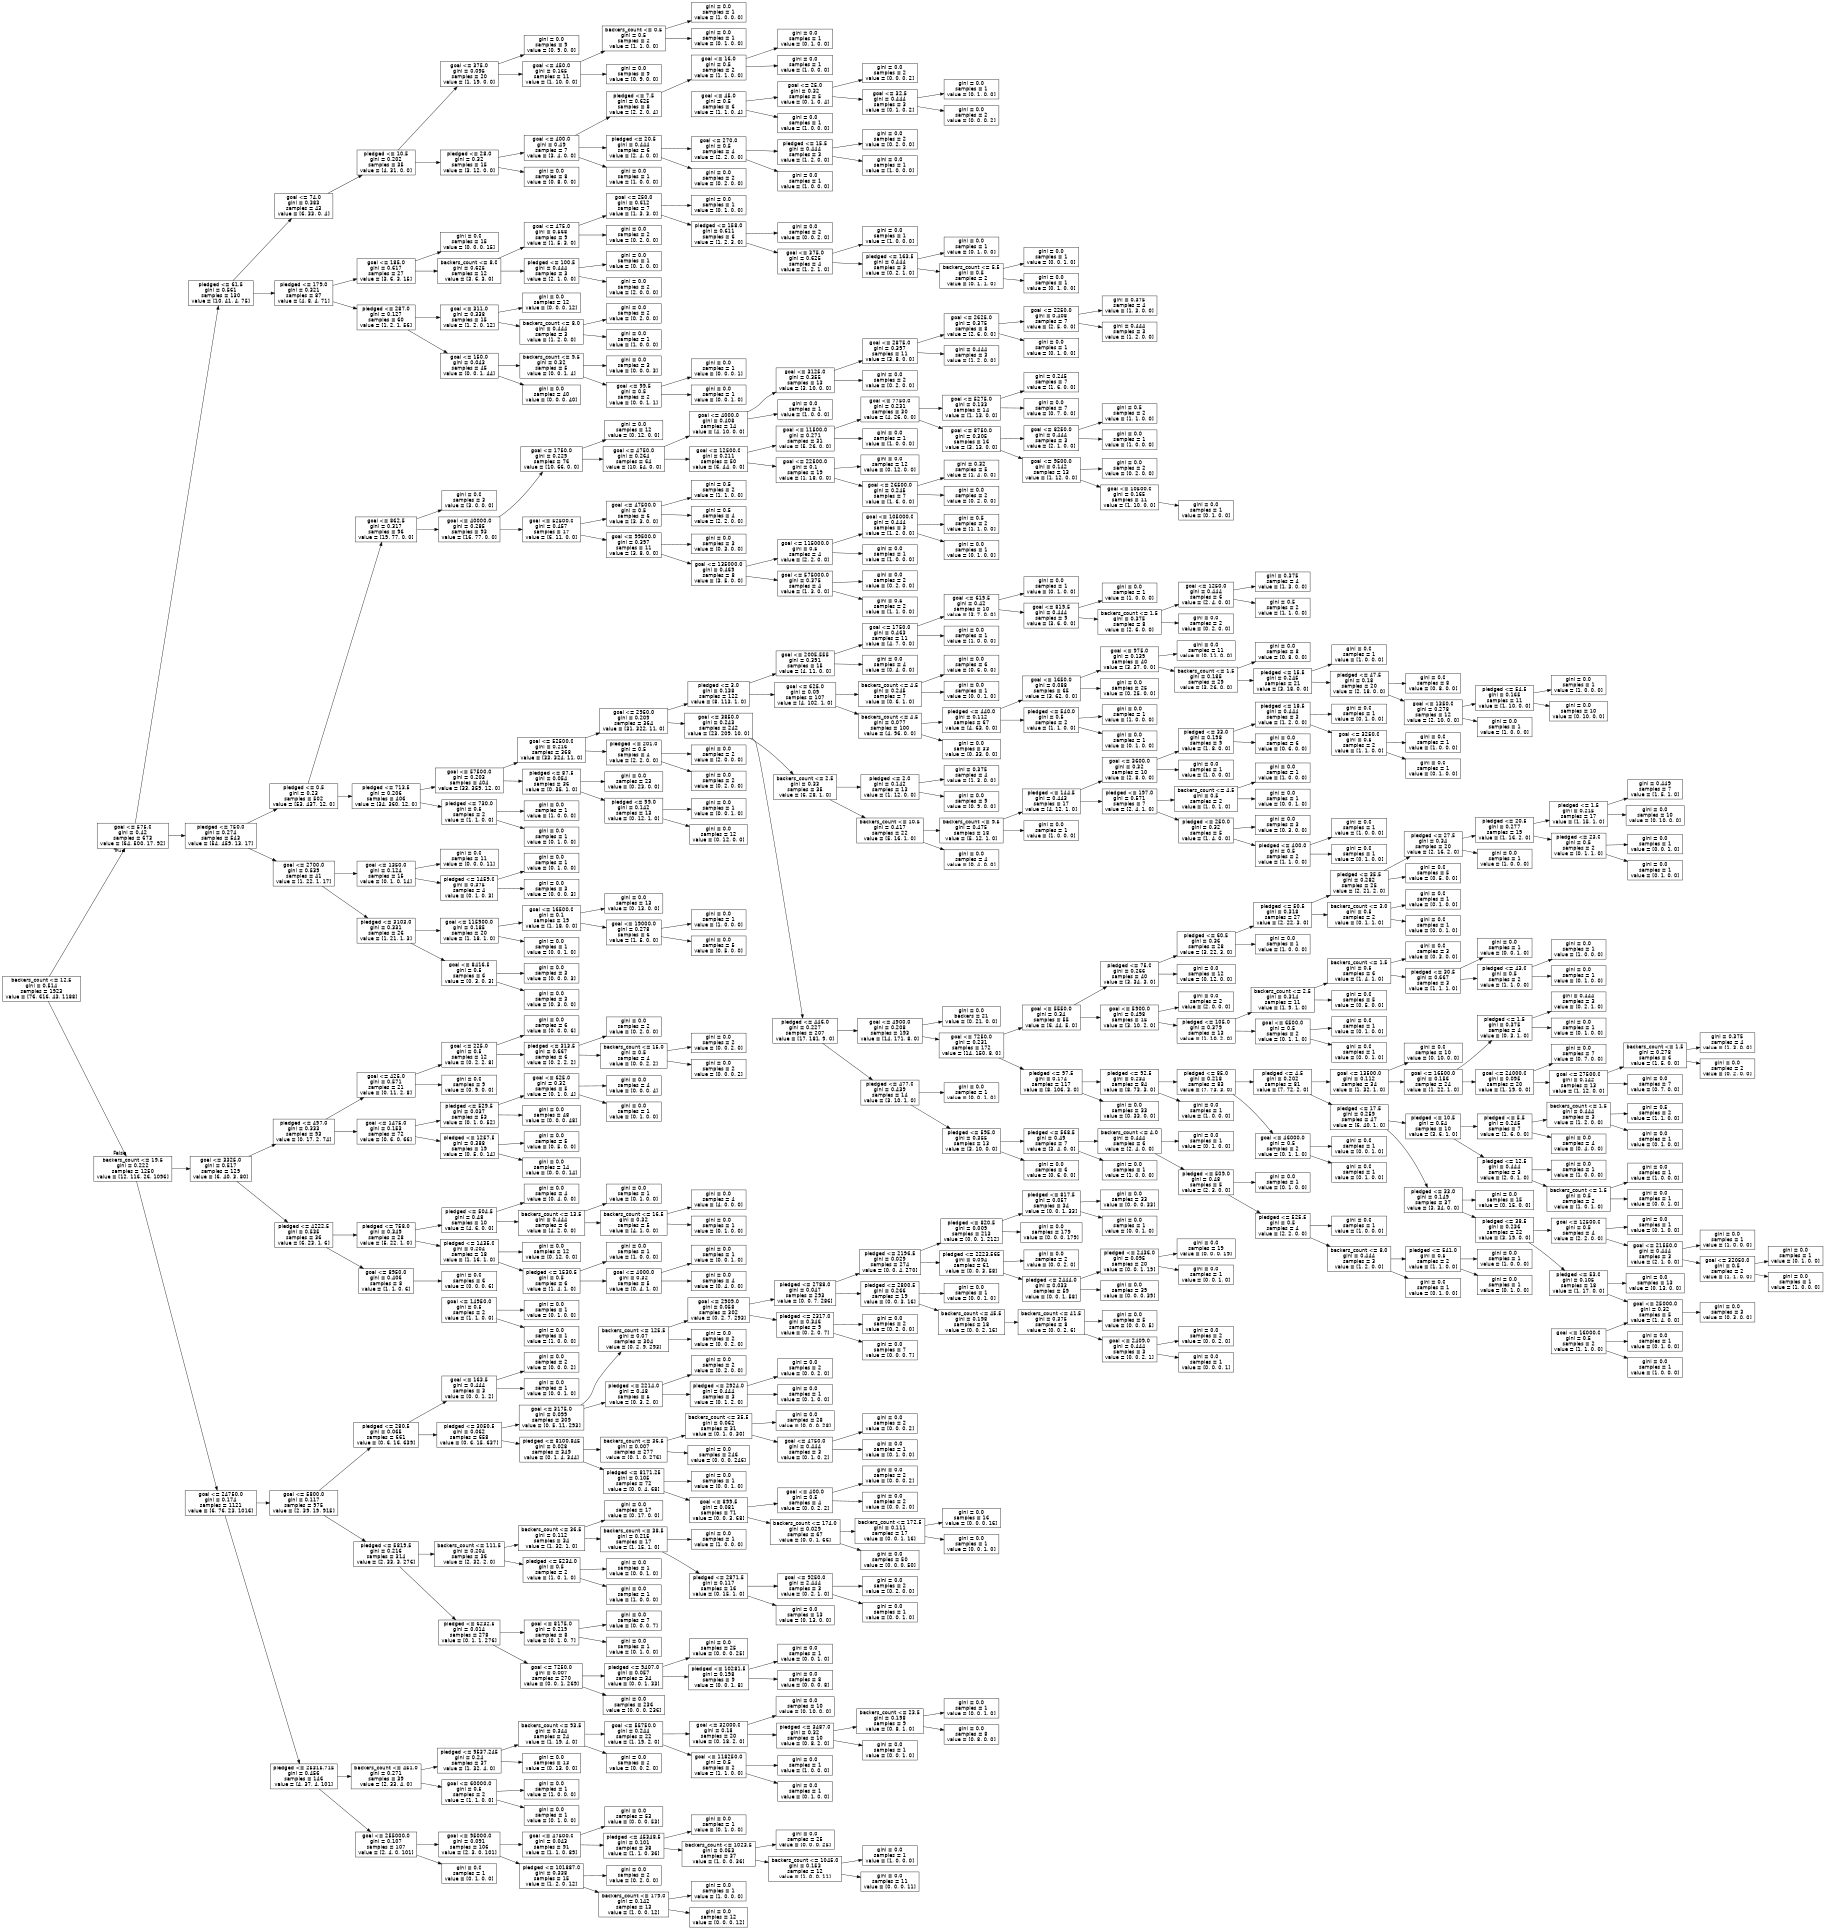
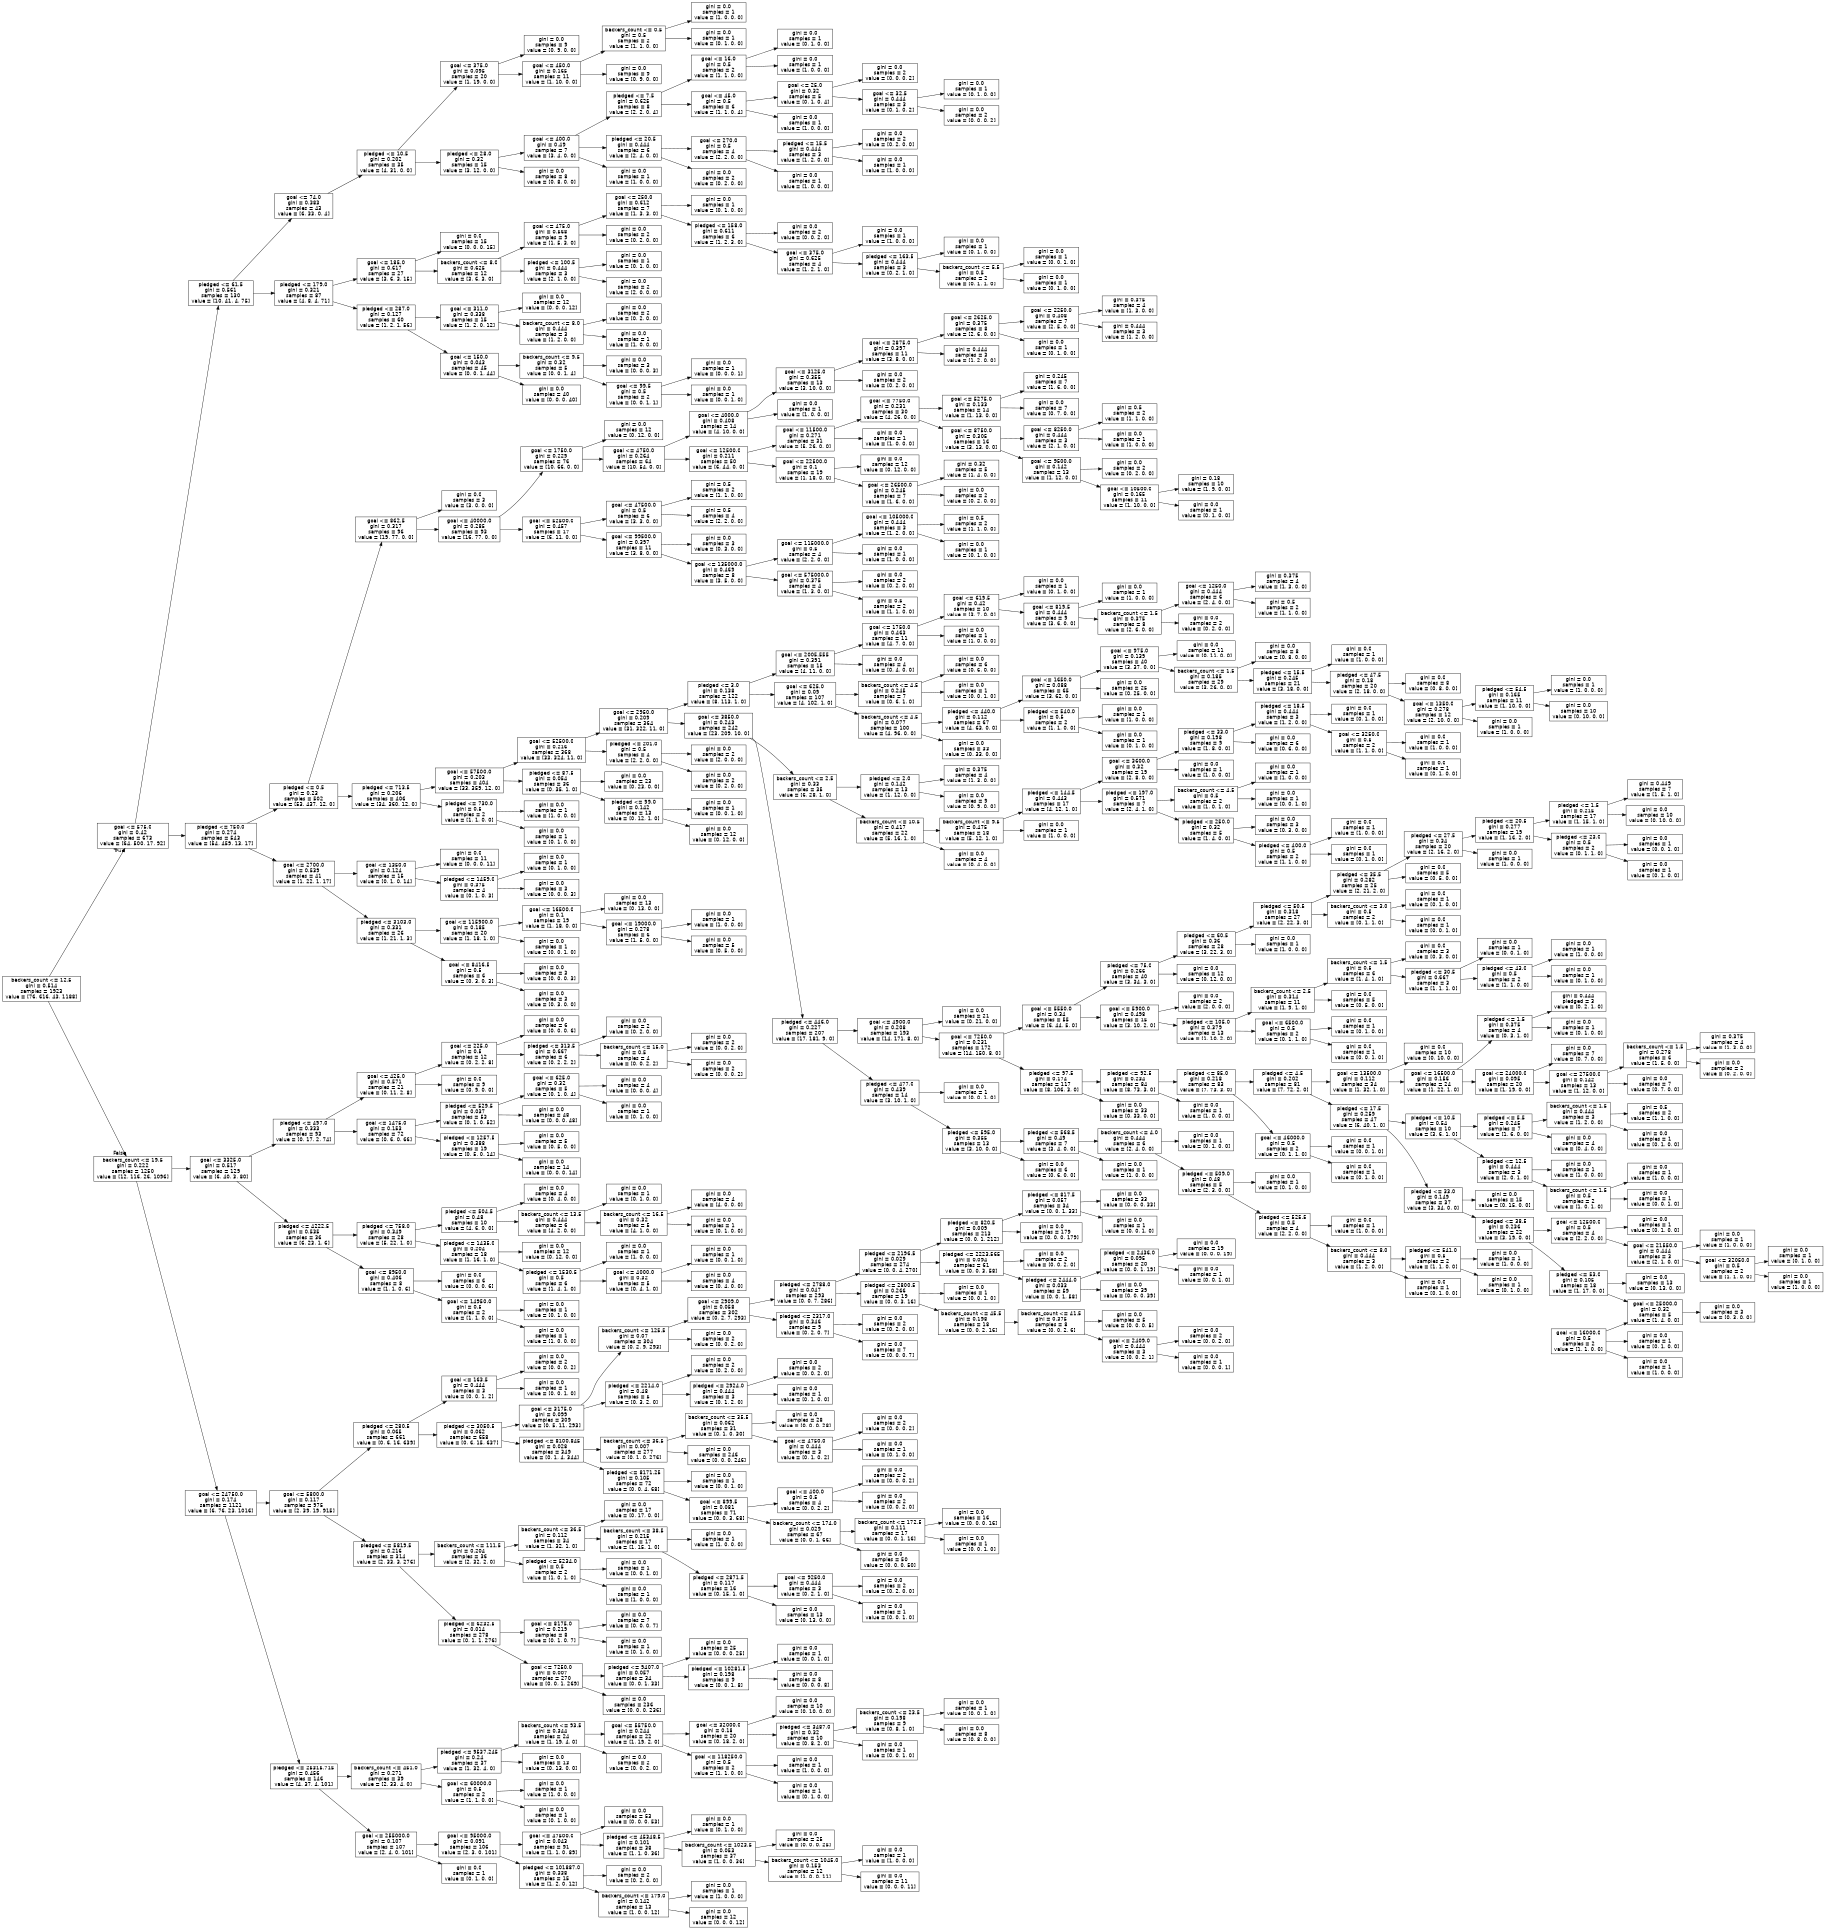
none -> (674, 104)
none -> (1206, 484)
(1130, 770) -> (1130, 770)
(1579, 1002) -> (1579, 1002)
(971, 1016) -> (971, 1016)
none -> (426, 1295)
(805, 1586) -> (805, 1586)
